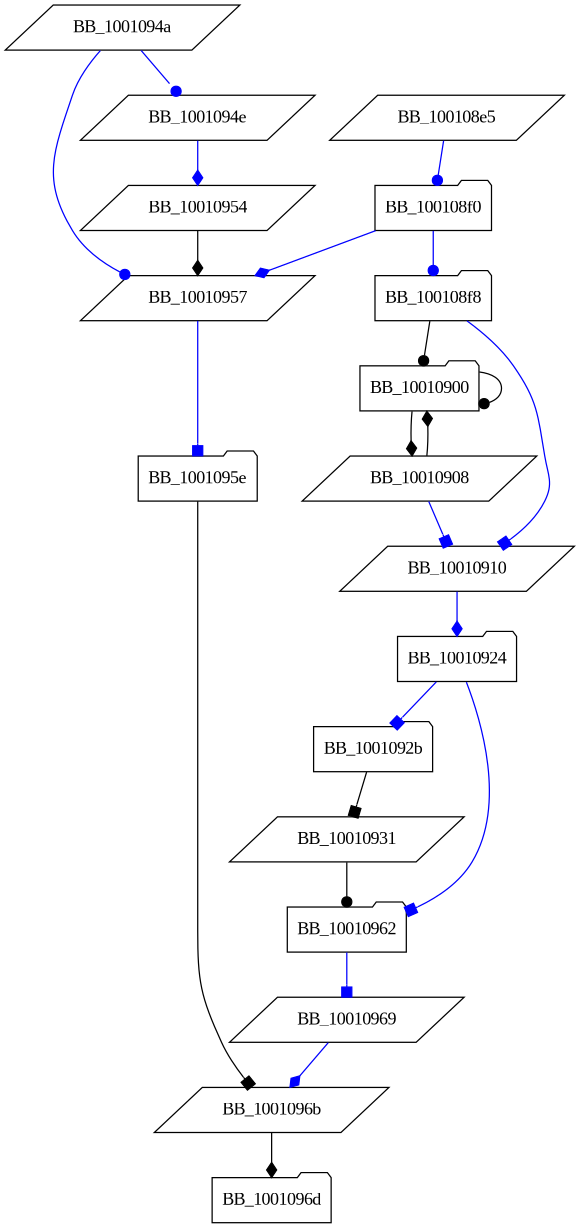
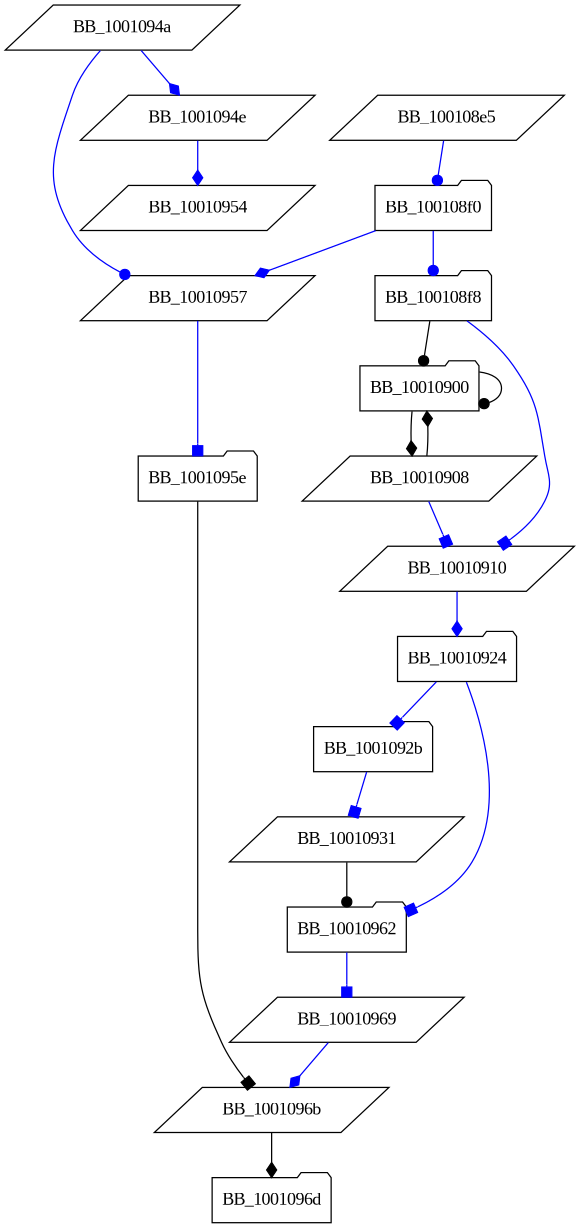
(155, 67) -> (155, 67)
(198, 246) -> none
(362, 788) -> (362, 788)
